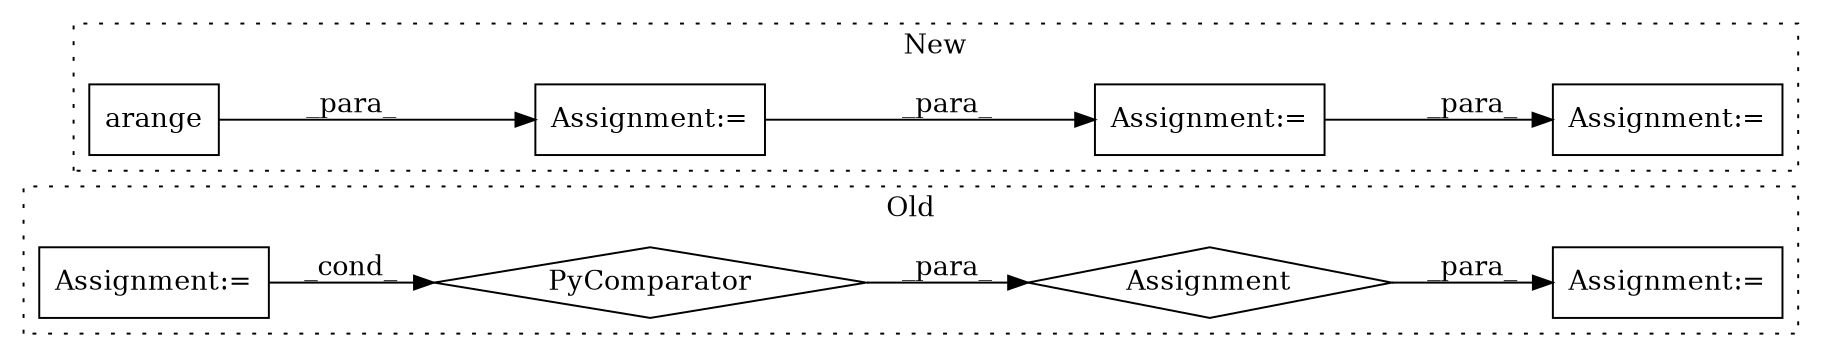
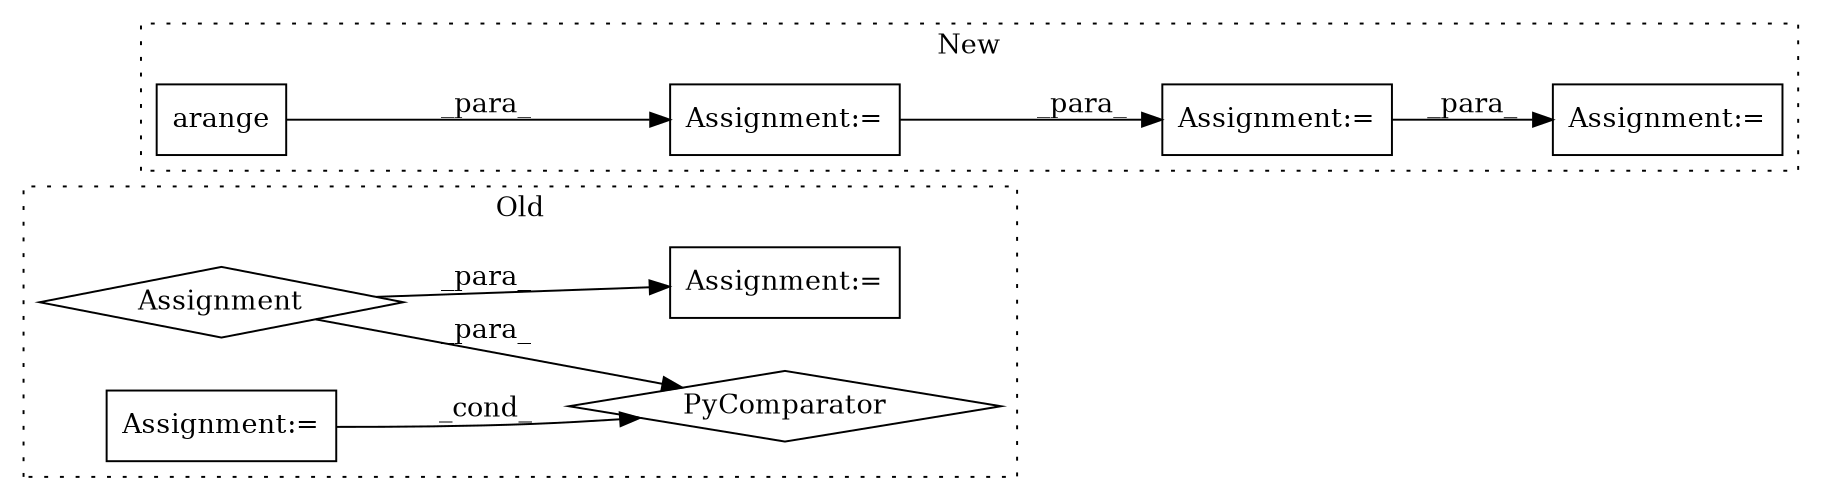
(937, 283) -> (489, 352)
